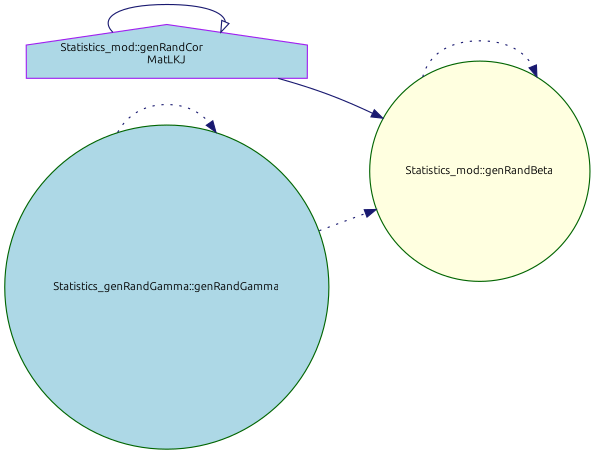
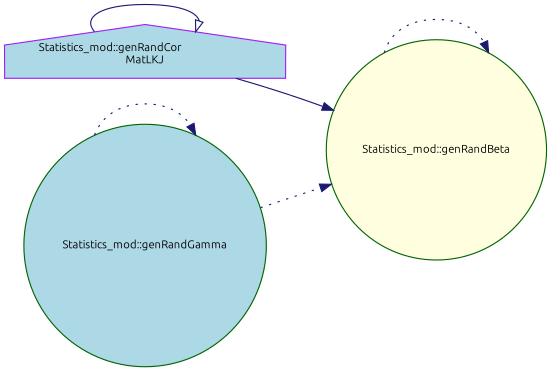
(167, 287) -> (145, 245)
